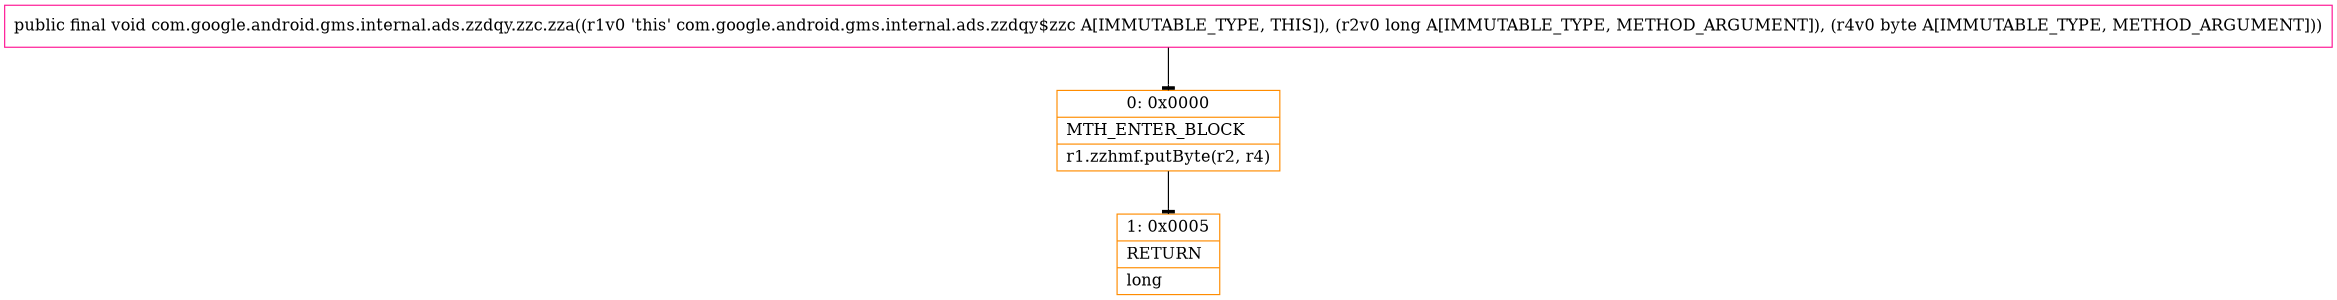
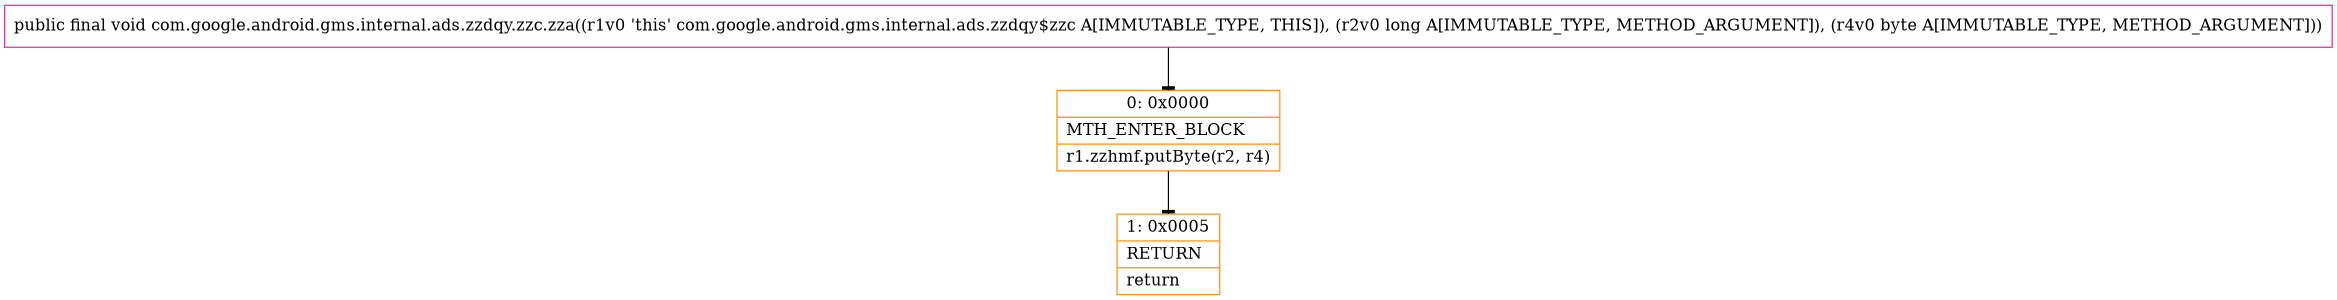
(1144, 281) -> (1153, 281)
